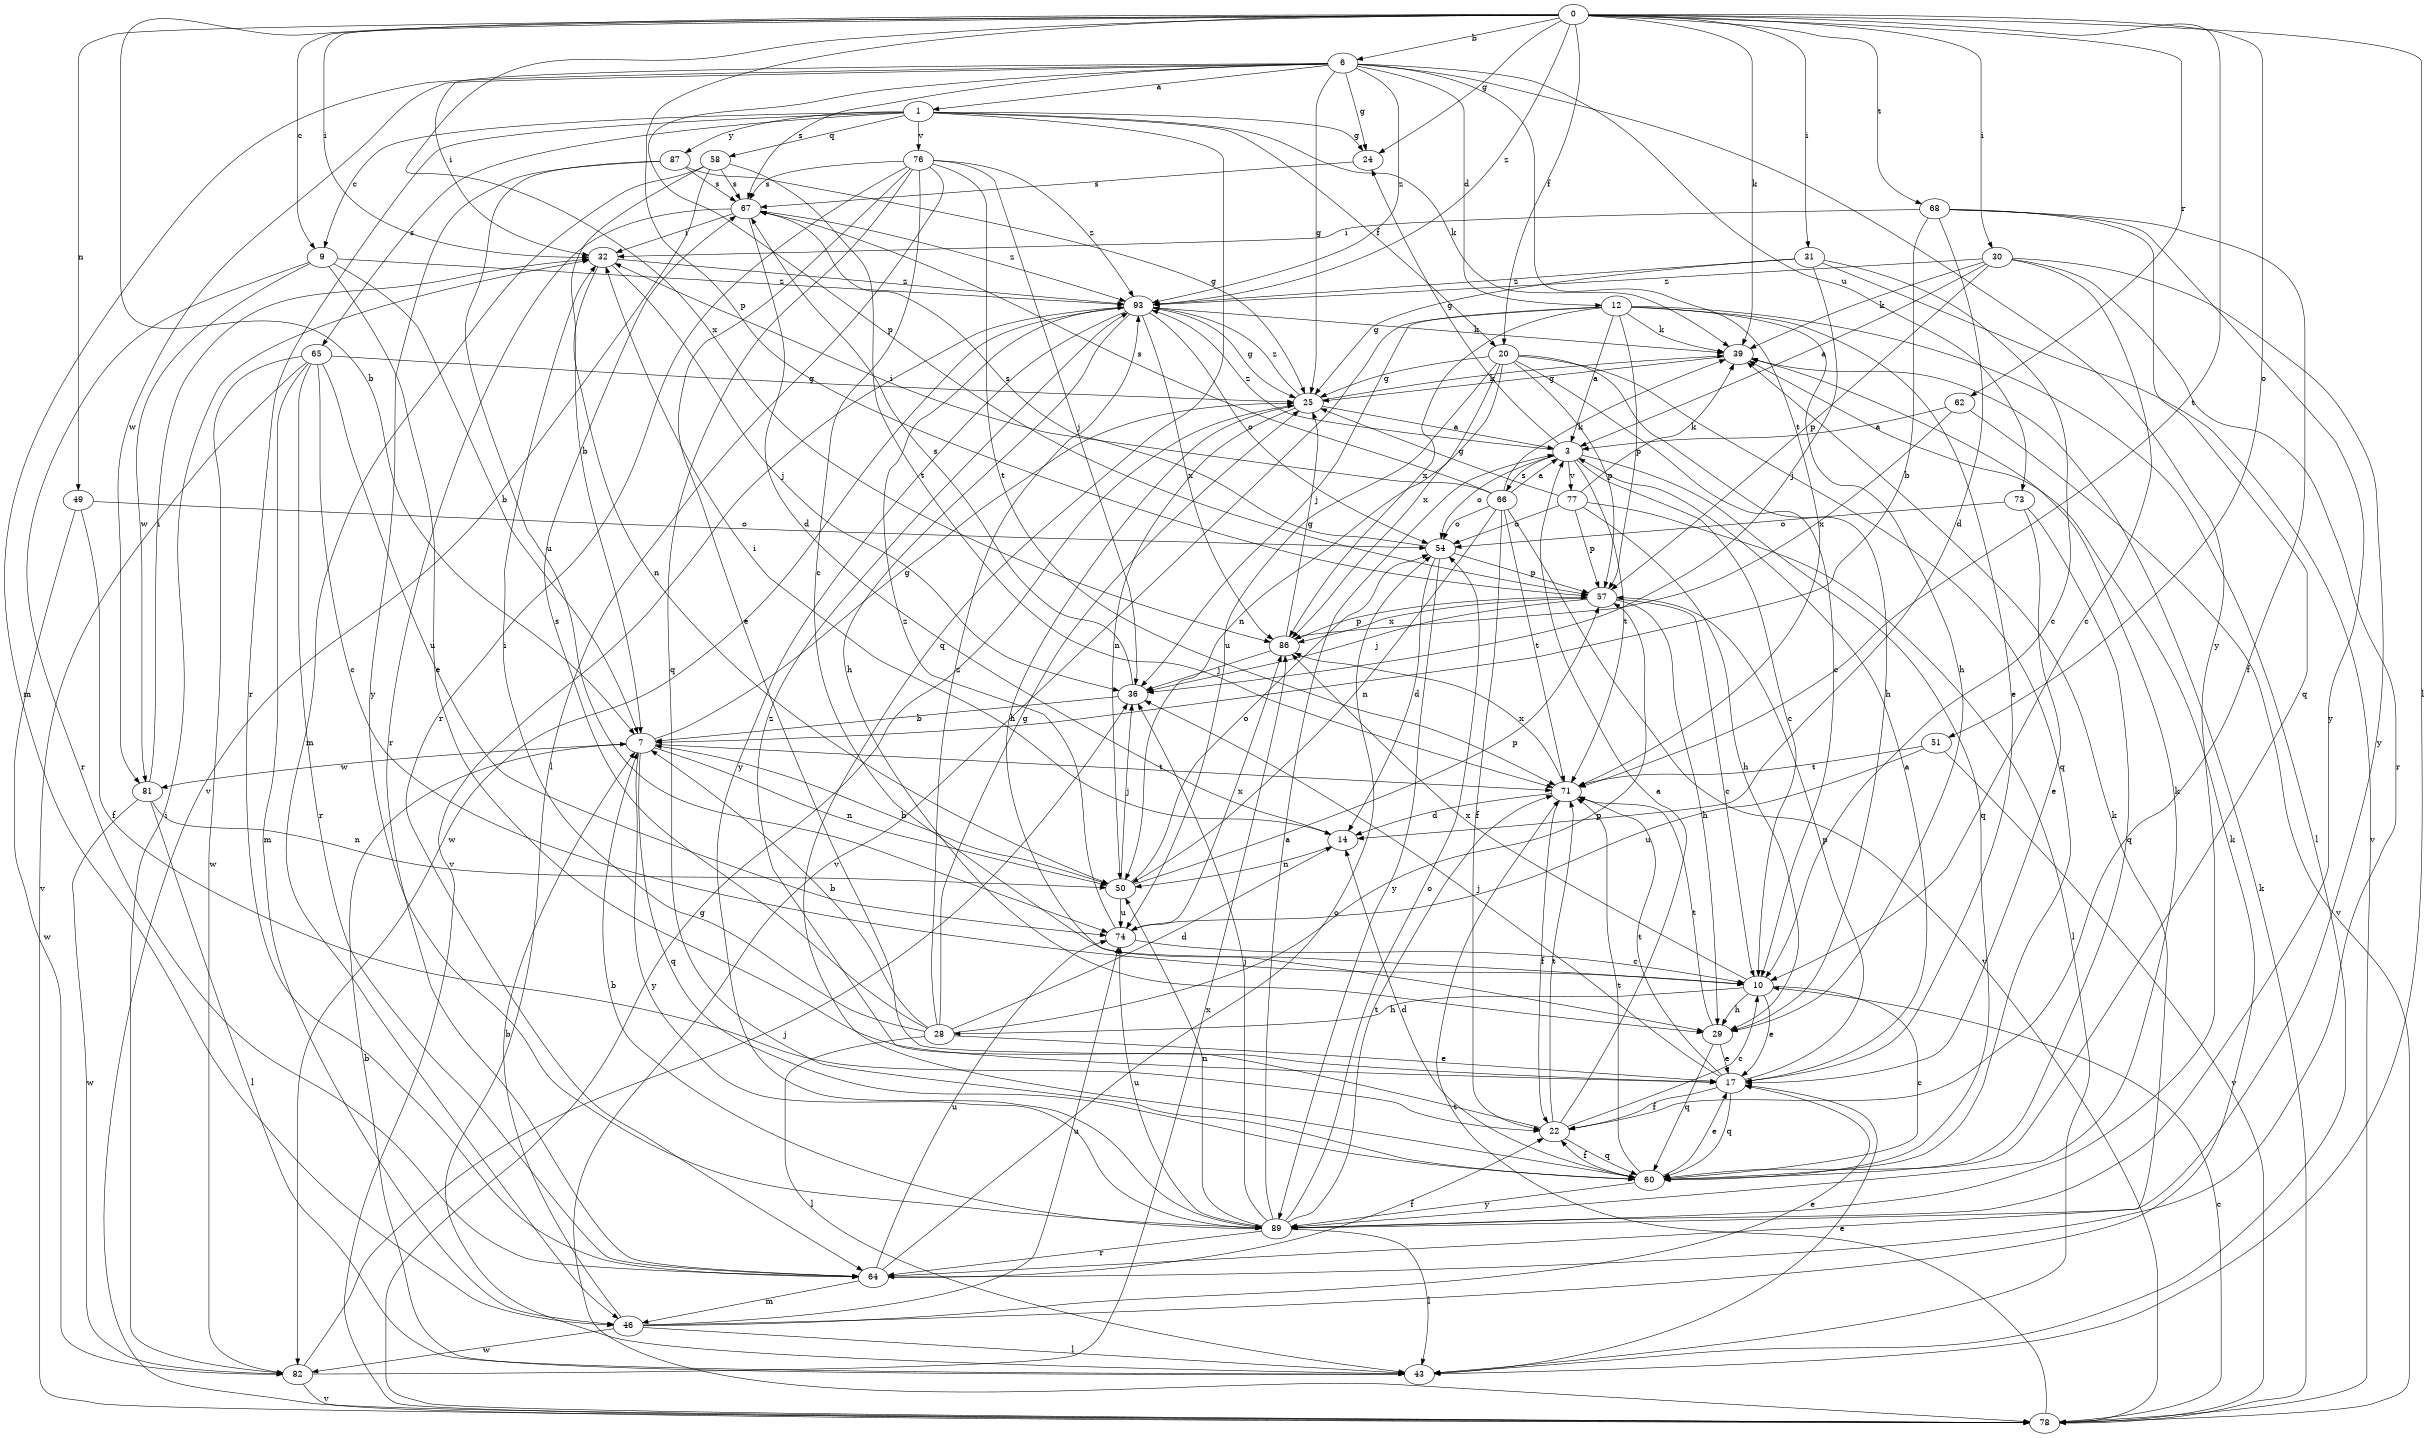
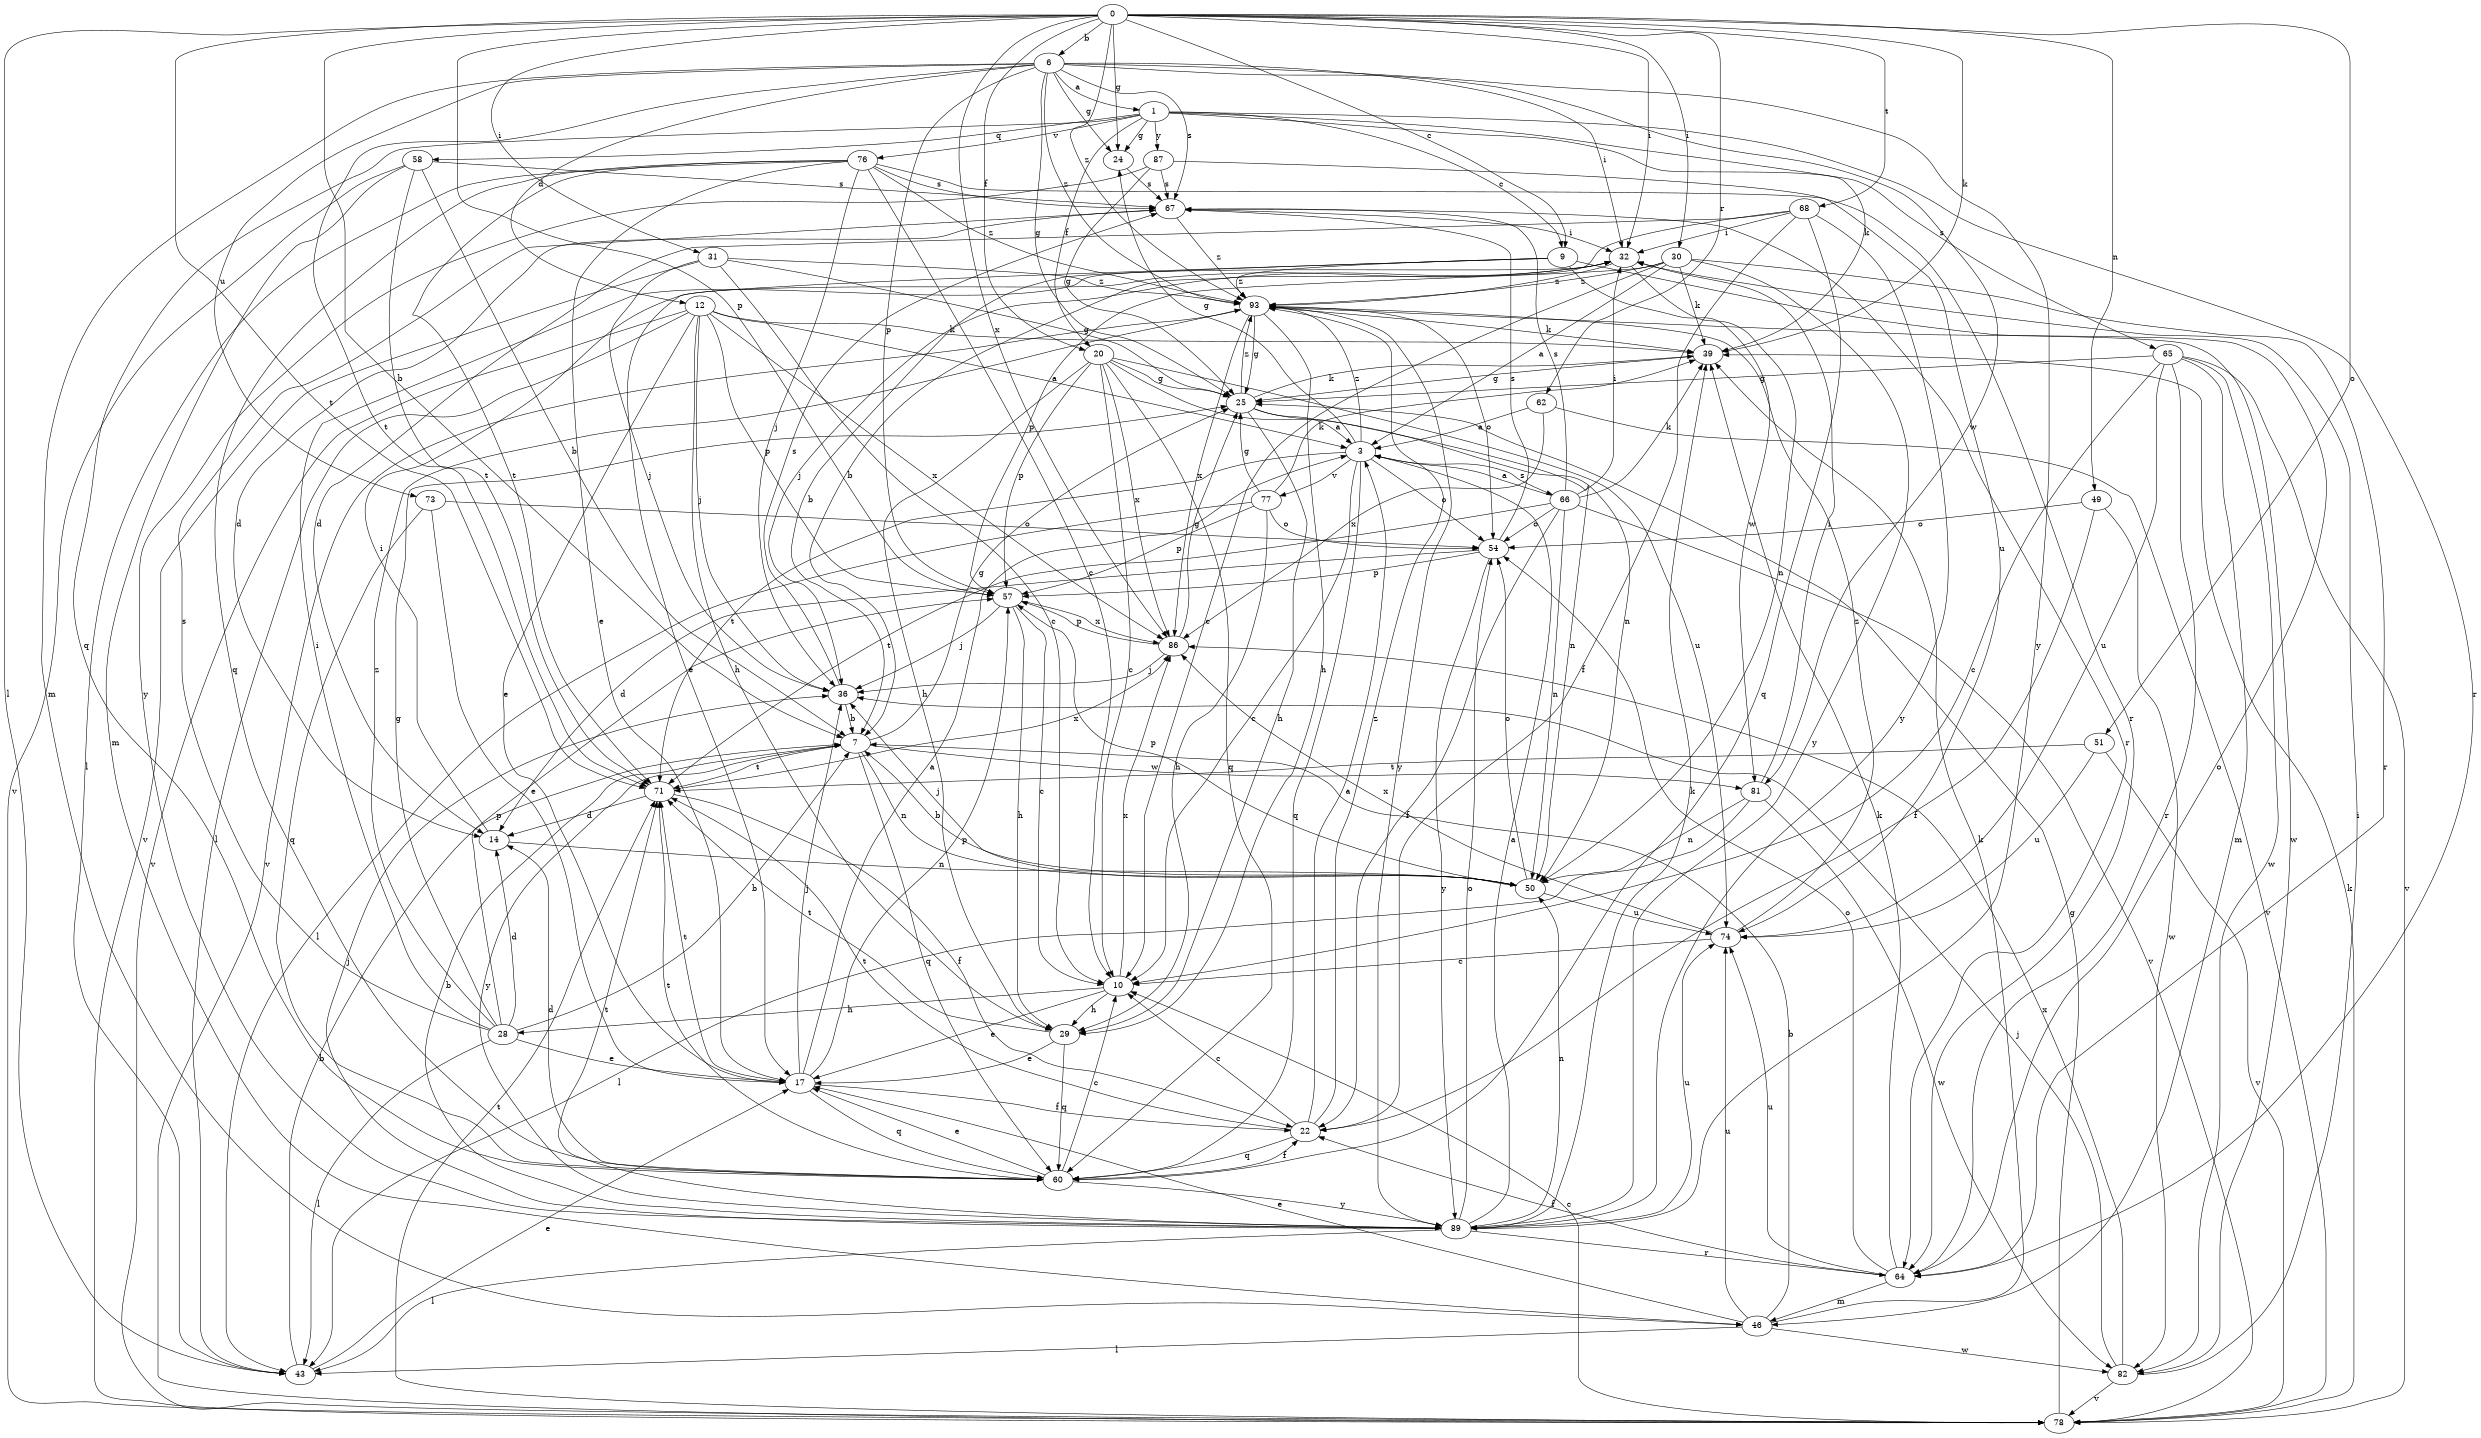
(83, 767) -> (2219, 767)
(1916, 1134) -> (1090, 1087)
